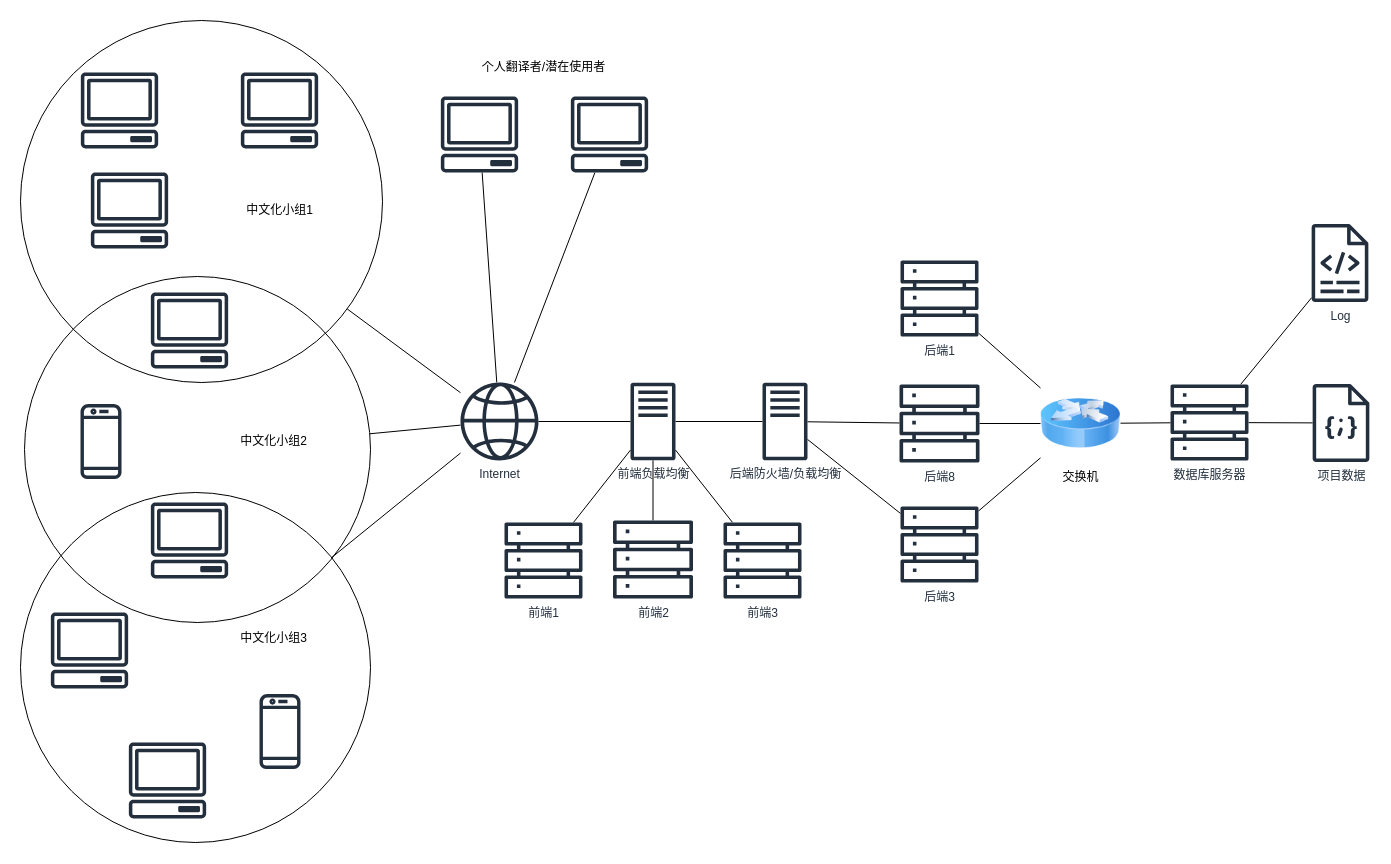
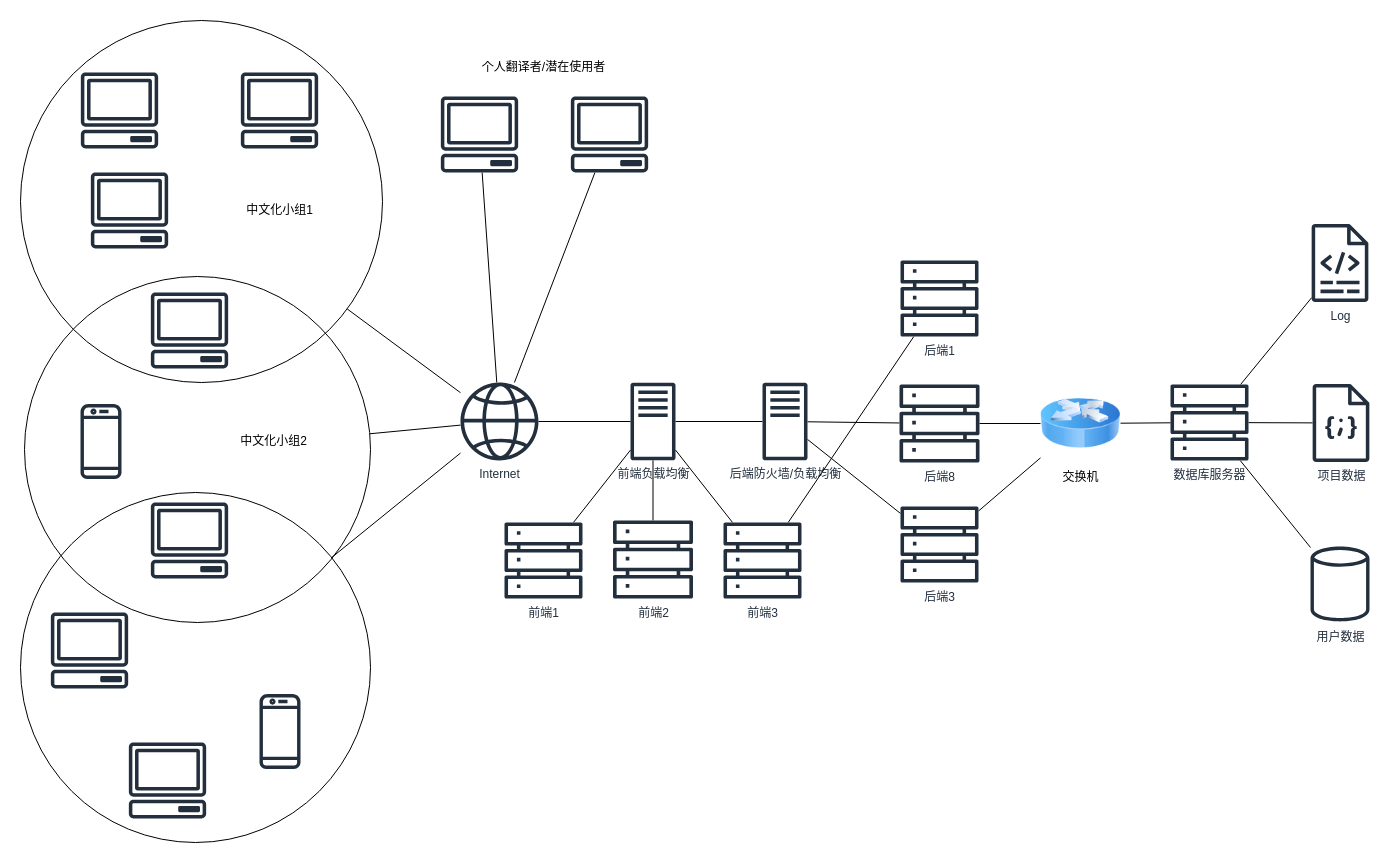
(1010, 361) -> (851, 430)
none -> (1275, 504)
none -> (1340, 584)
(274, 638) -> none
